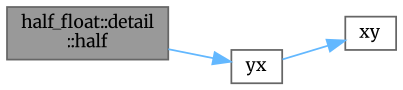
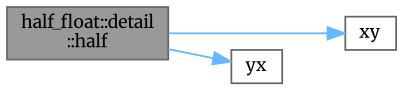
(305, 53) -> (248, 33)
